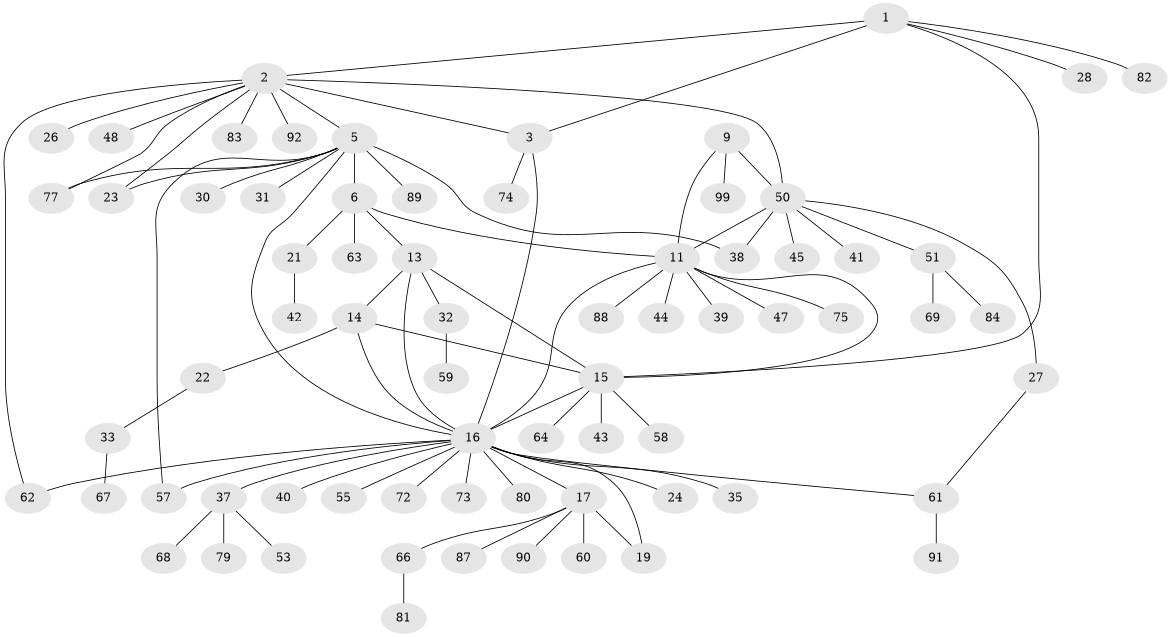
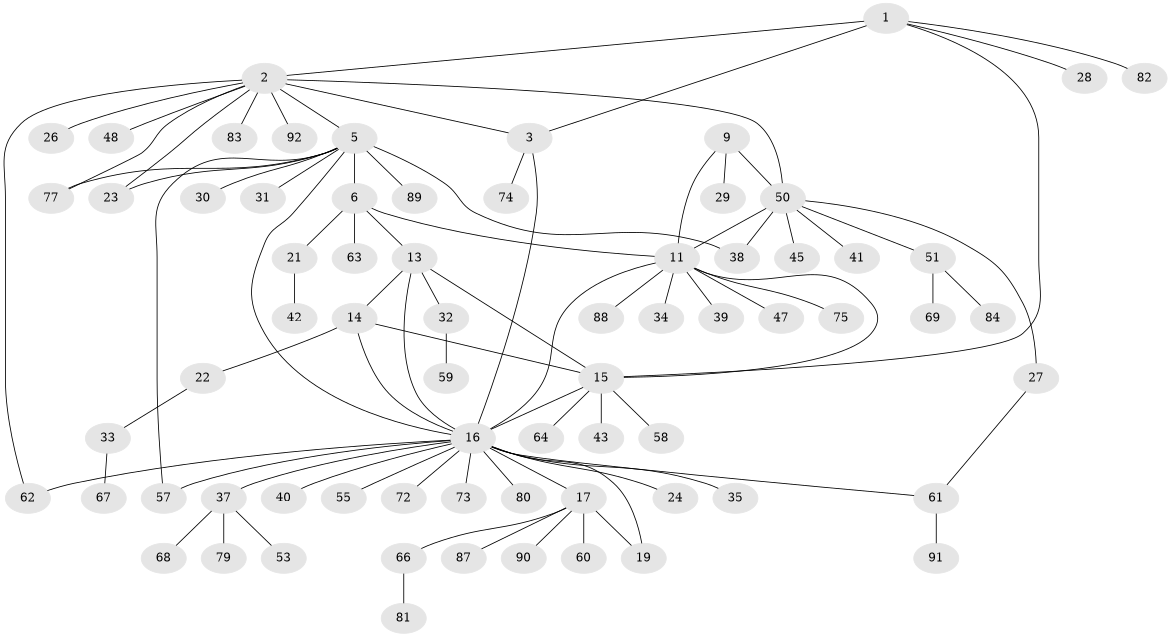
(723, 198) -> (723, 198)
(661, 318) -> (661, 318)
